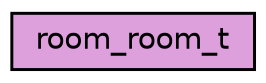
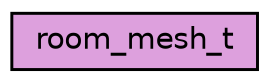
(133, 41) -> (135, 41)
